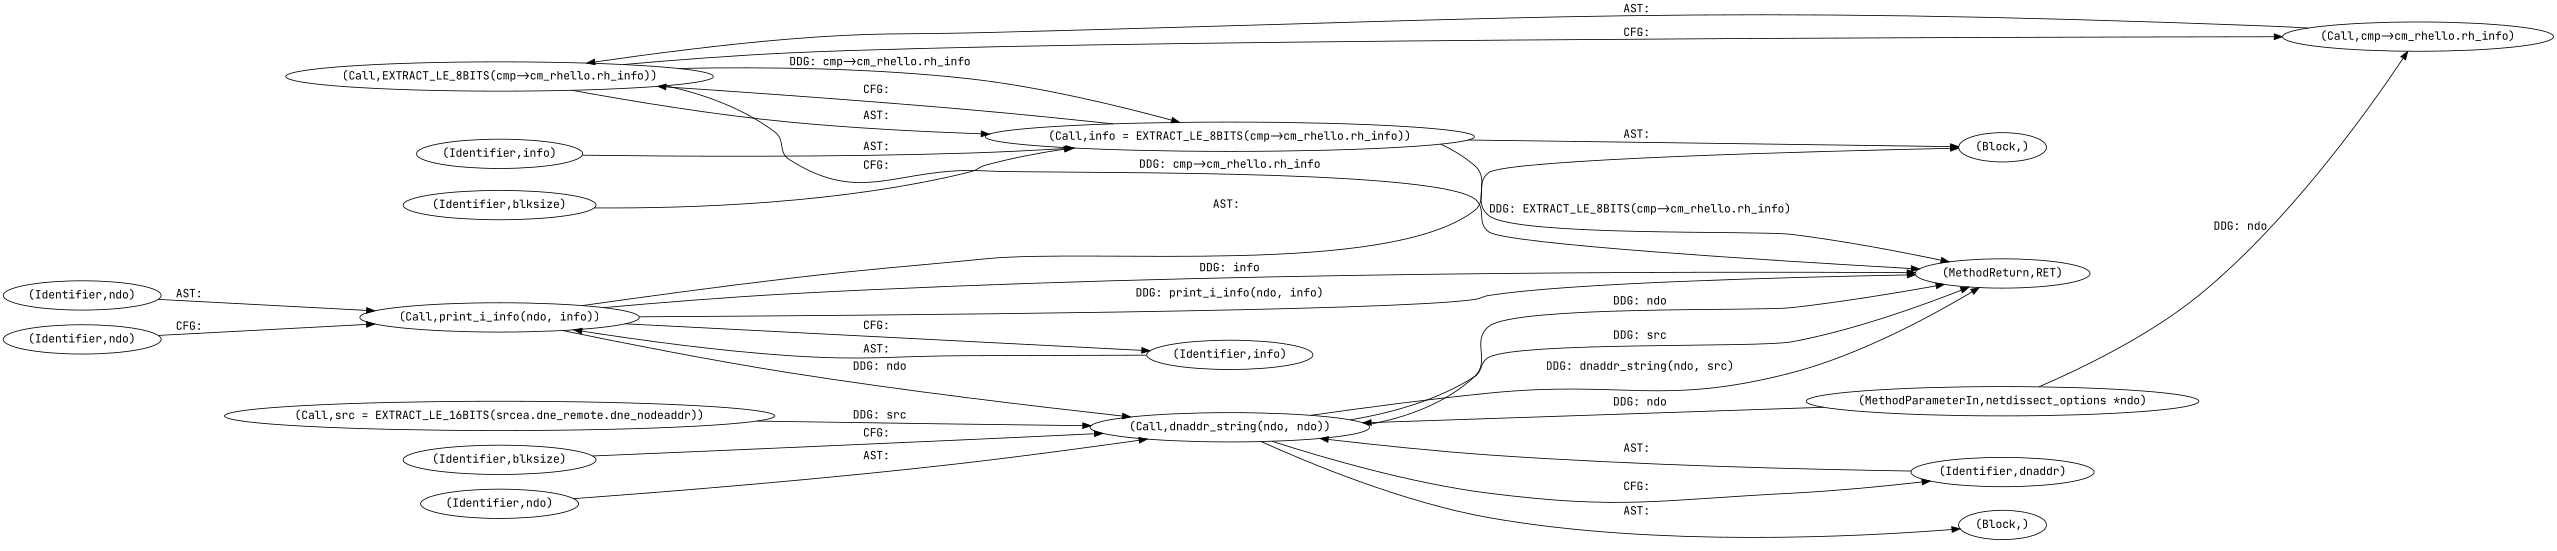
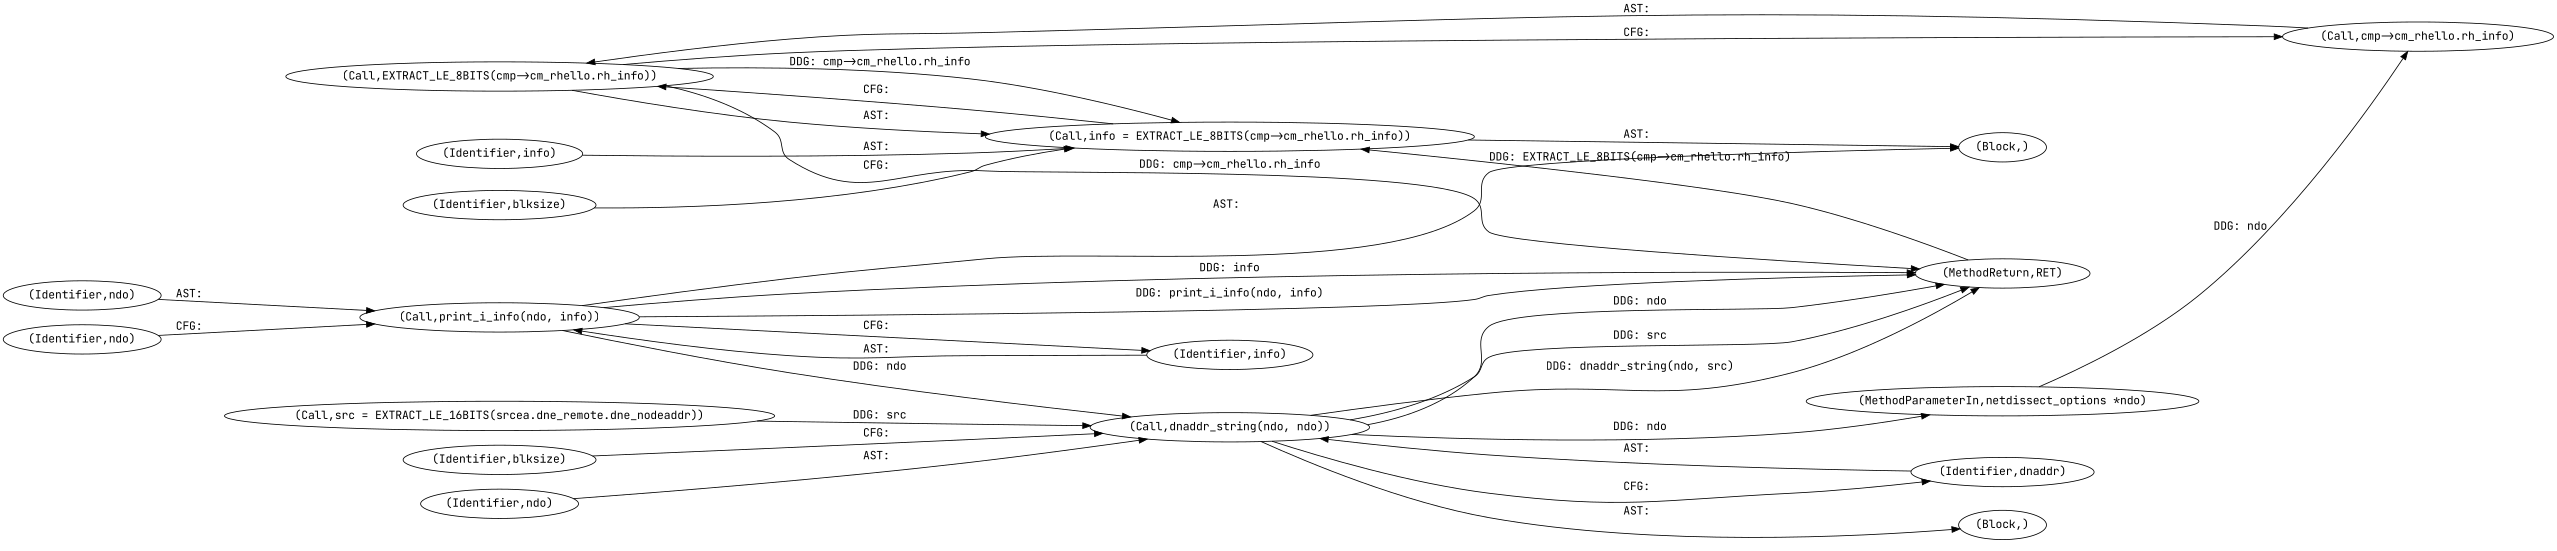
(1668, 232) -> (1673, 184)
(1597, 415) -> (1637, 439)
